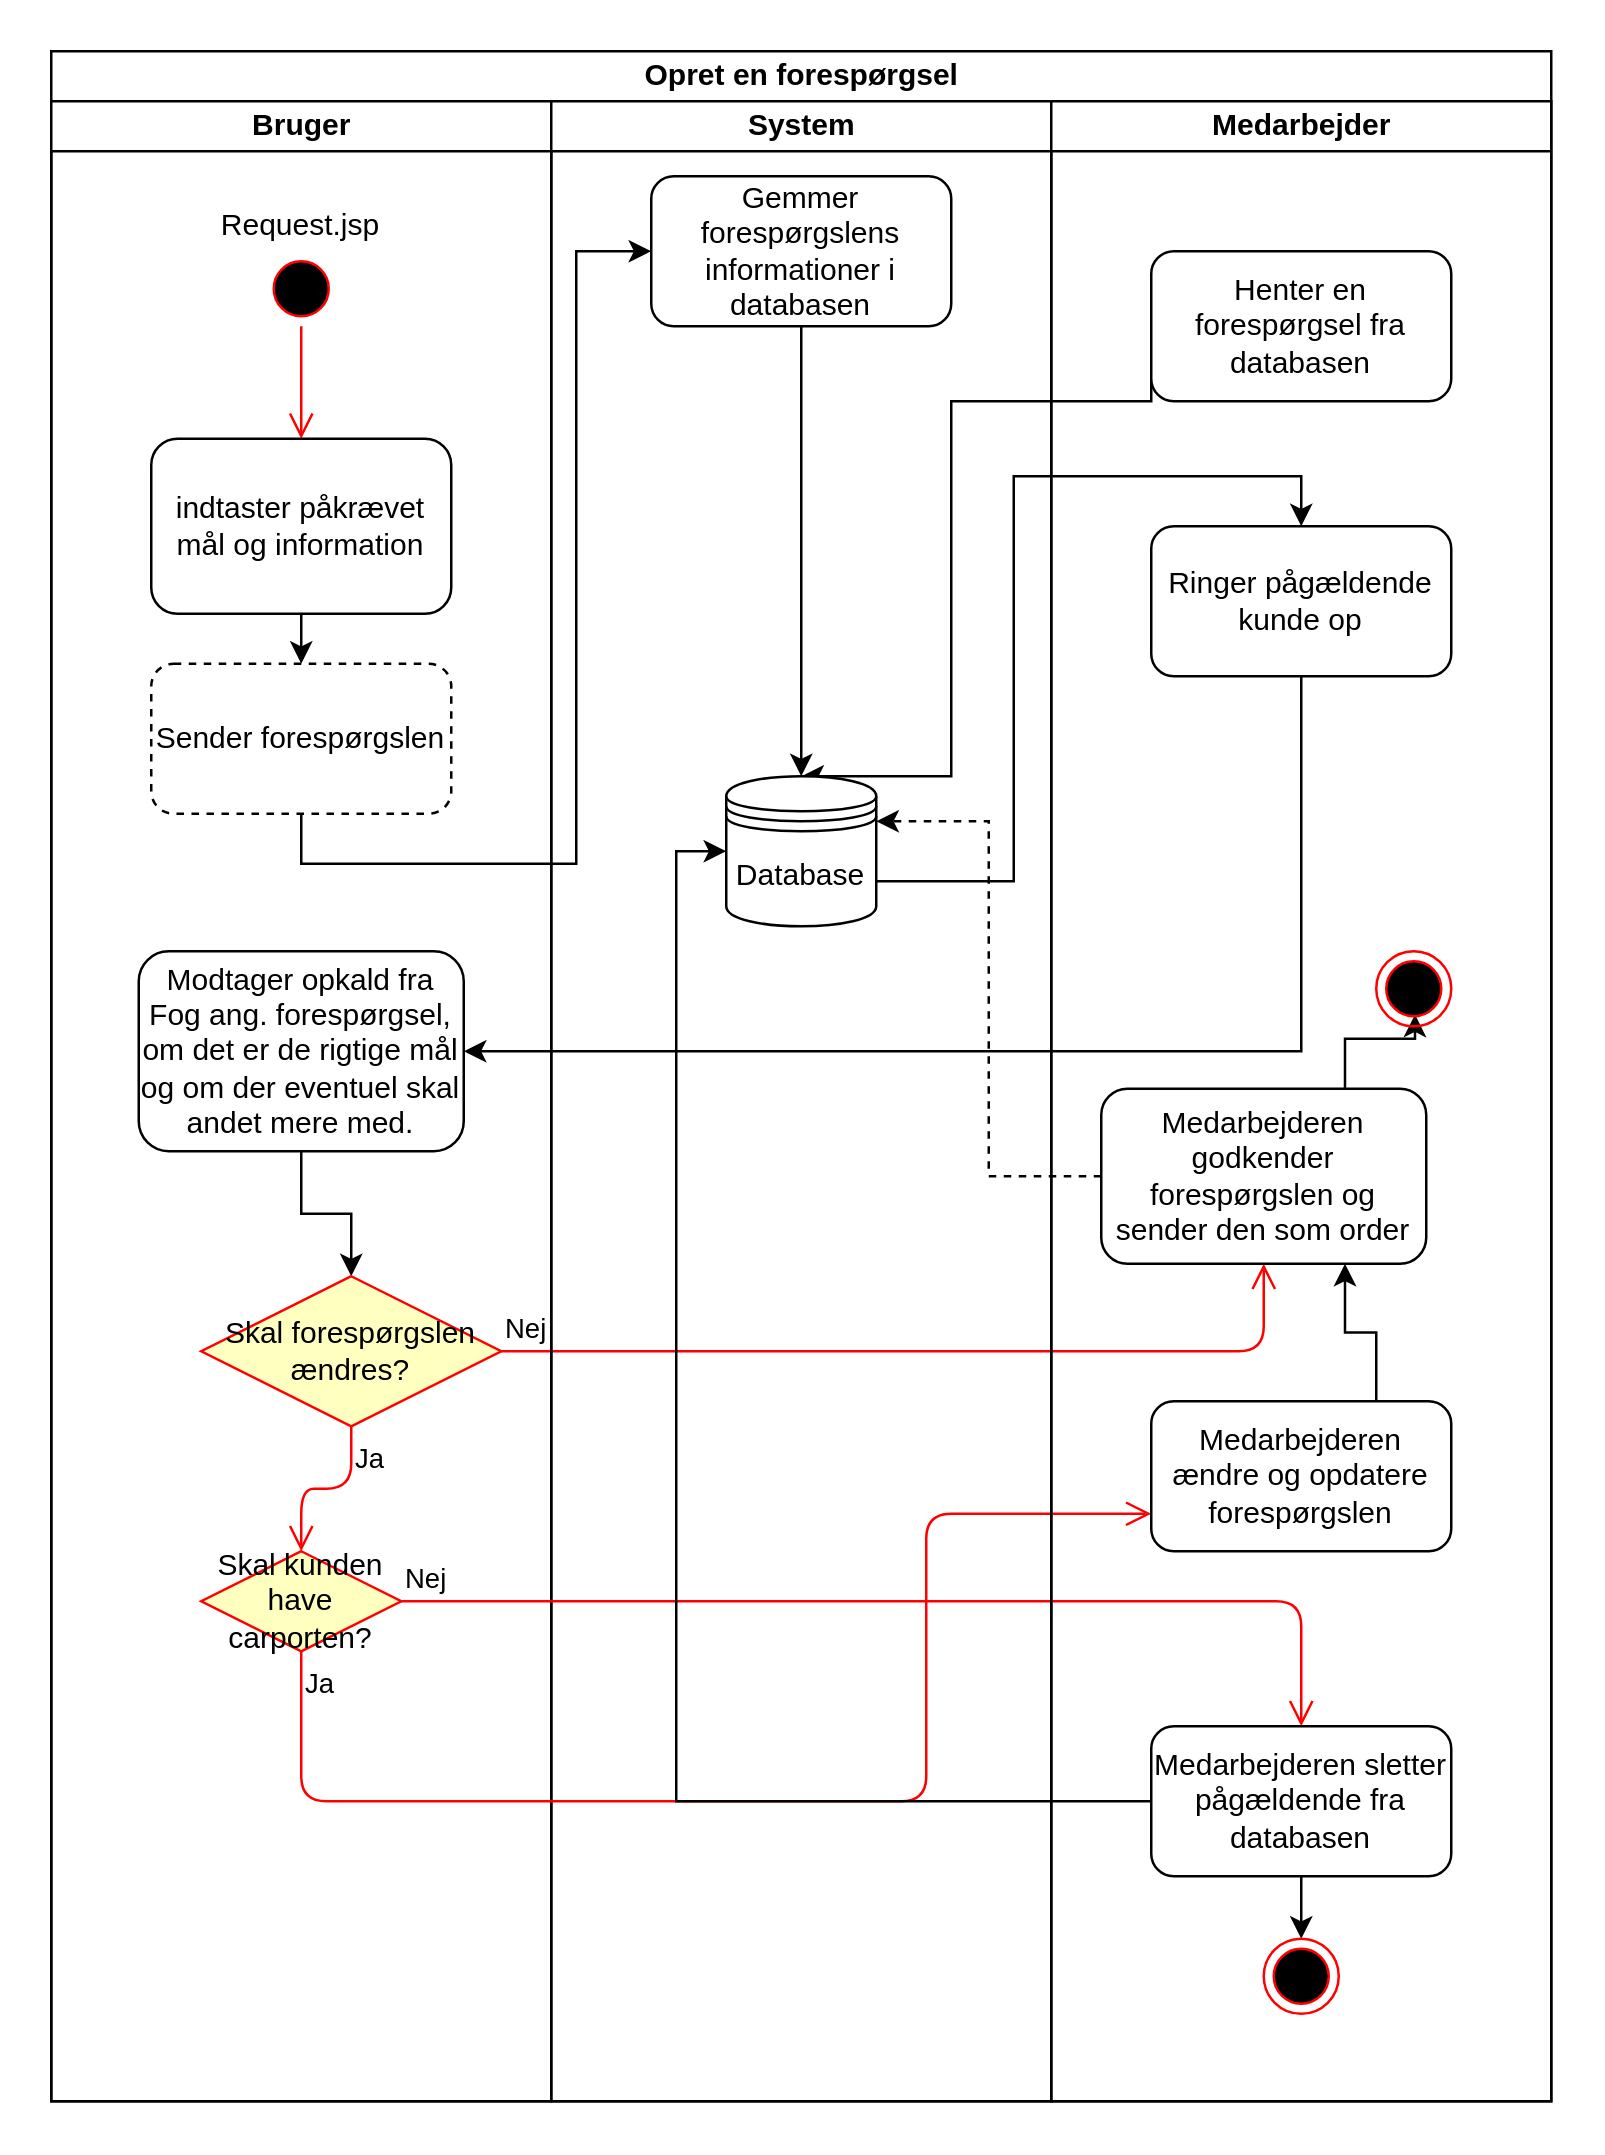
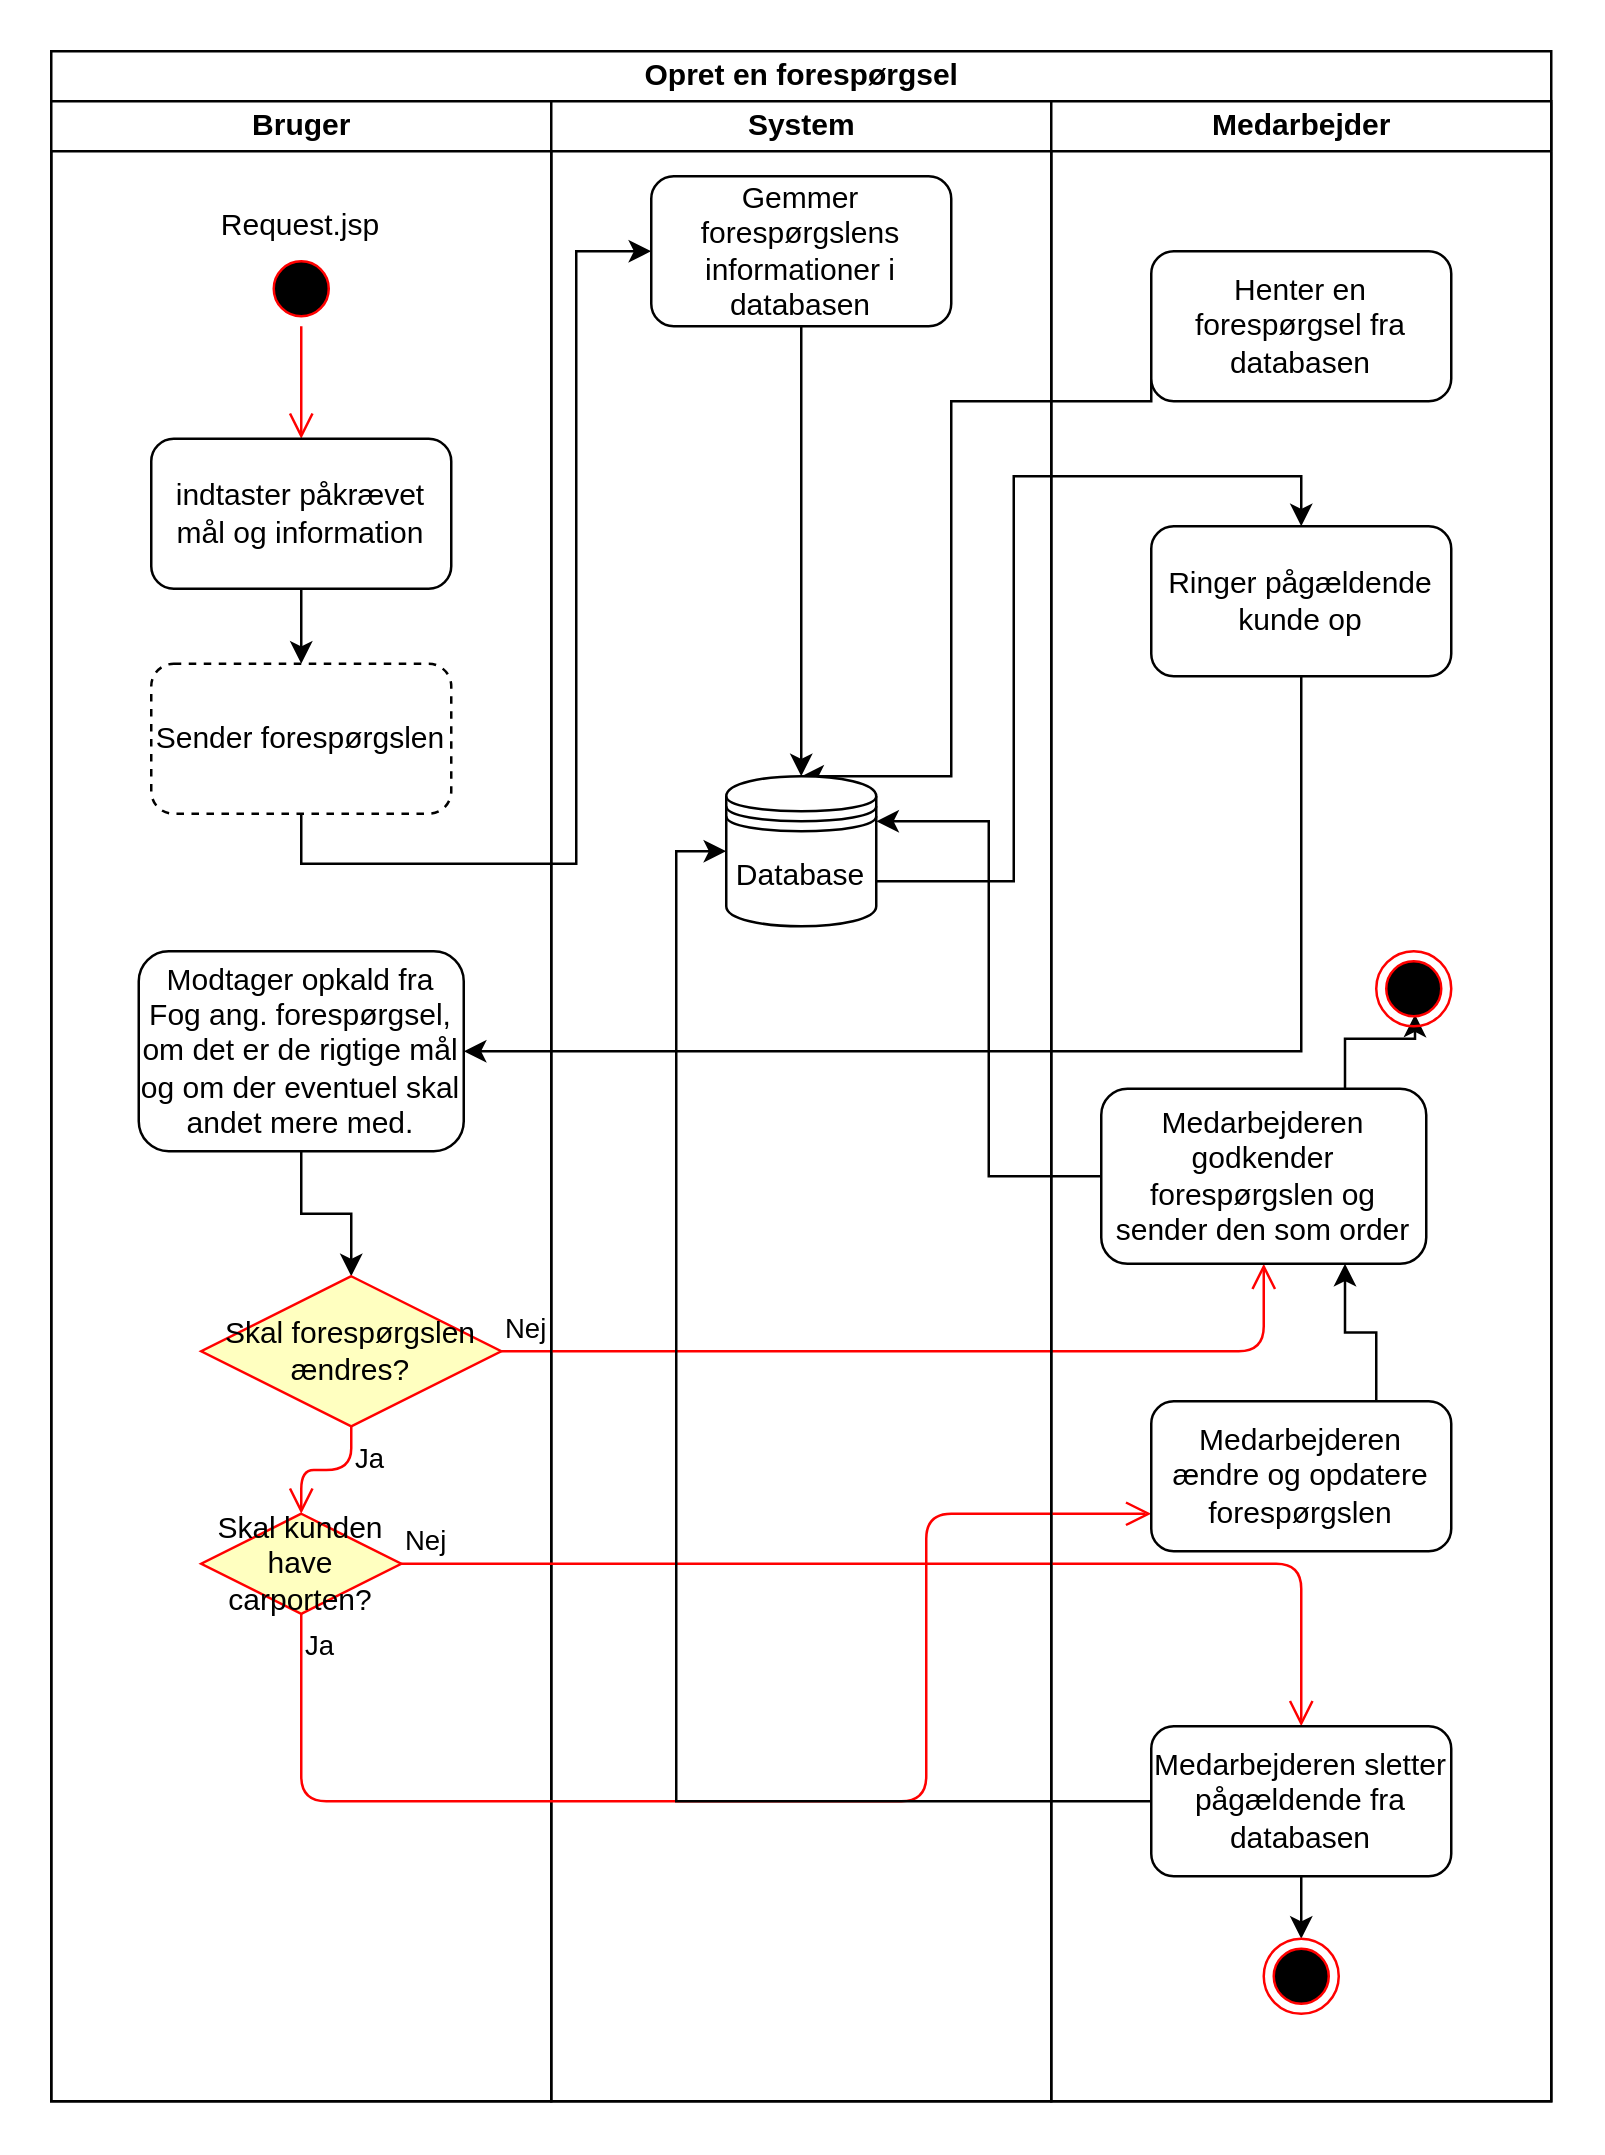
(301, 526) -> (301, 514)
(989, 1144) -> (989, 1144)
(301, 1601) -> (301, 1564)
